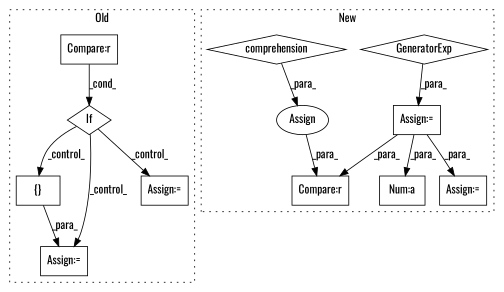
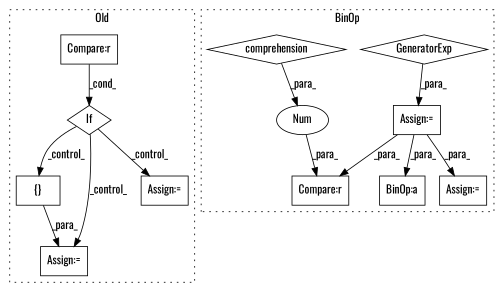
(348, 19) -> (348, 19)
(303, 120) -> (303, 120)
(402, 191) -> (402, 191)
